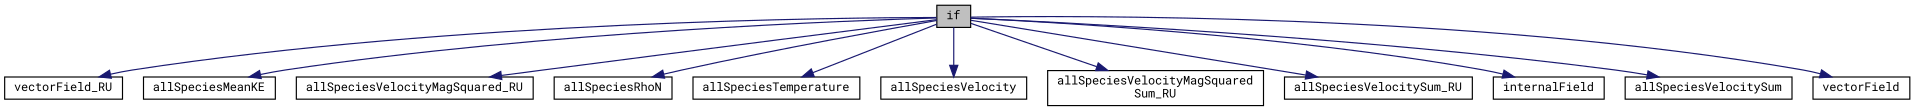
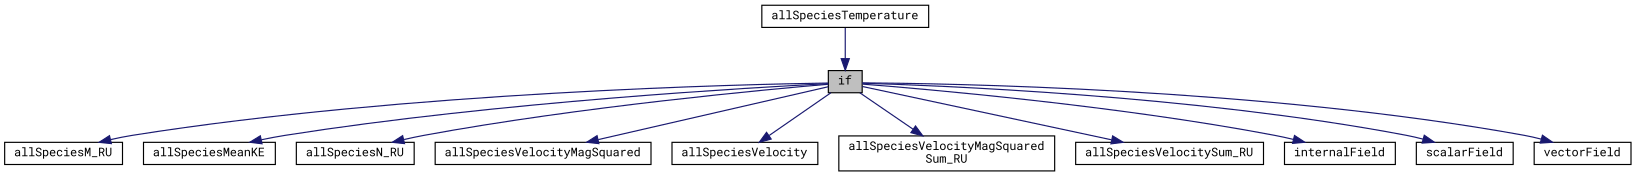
(875, 48) -> (845, 43)
(64, 88) -> (64, 153)
(415, 88) -> (355, 153)
(613, 88) -> (543, 153)
(1709, 88) -> (1465, 153)
